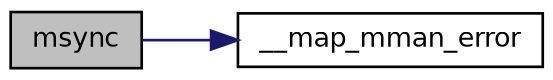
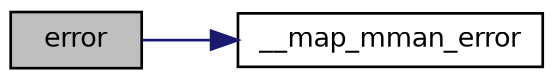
(76, 40) -> (76, 40)
